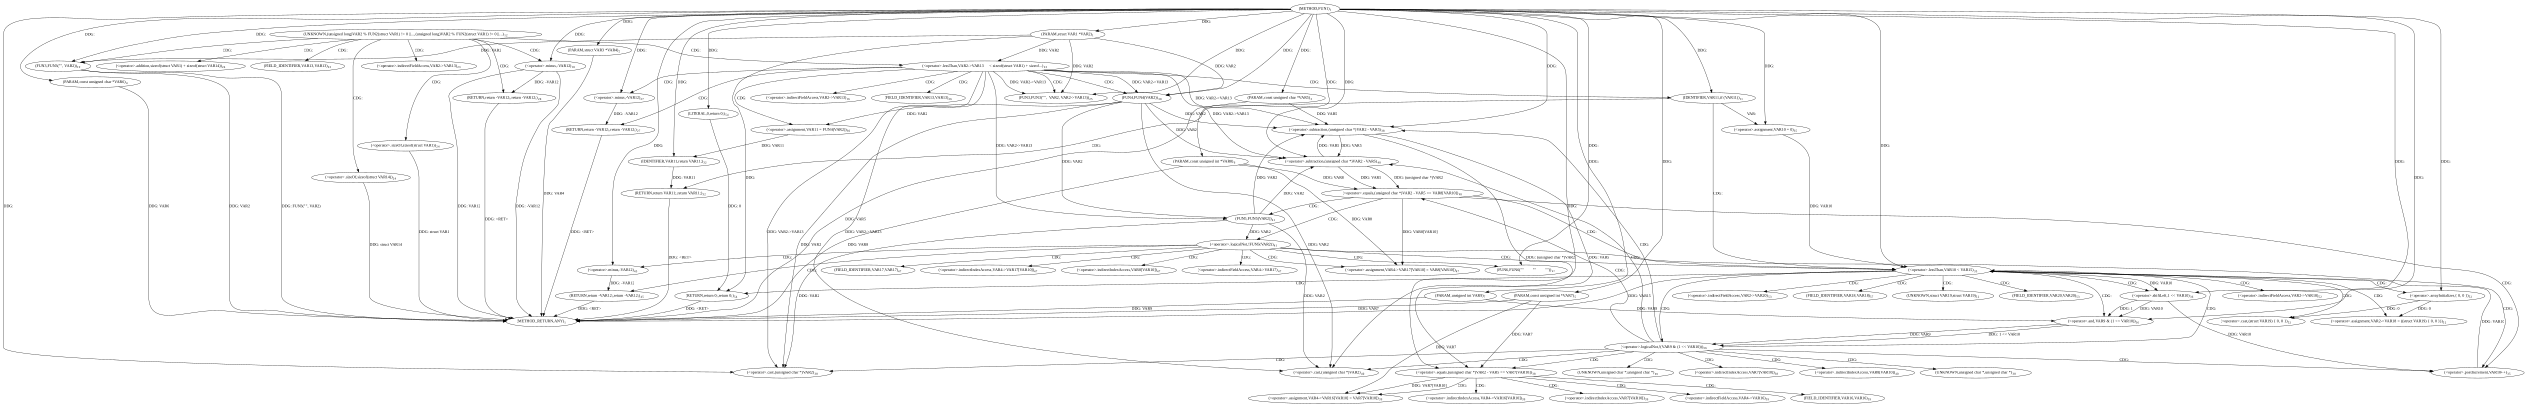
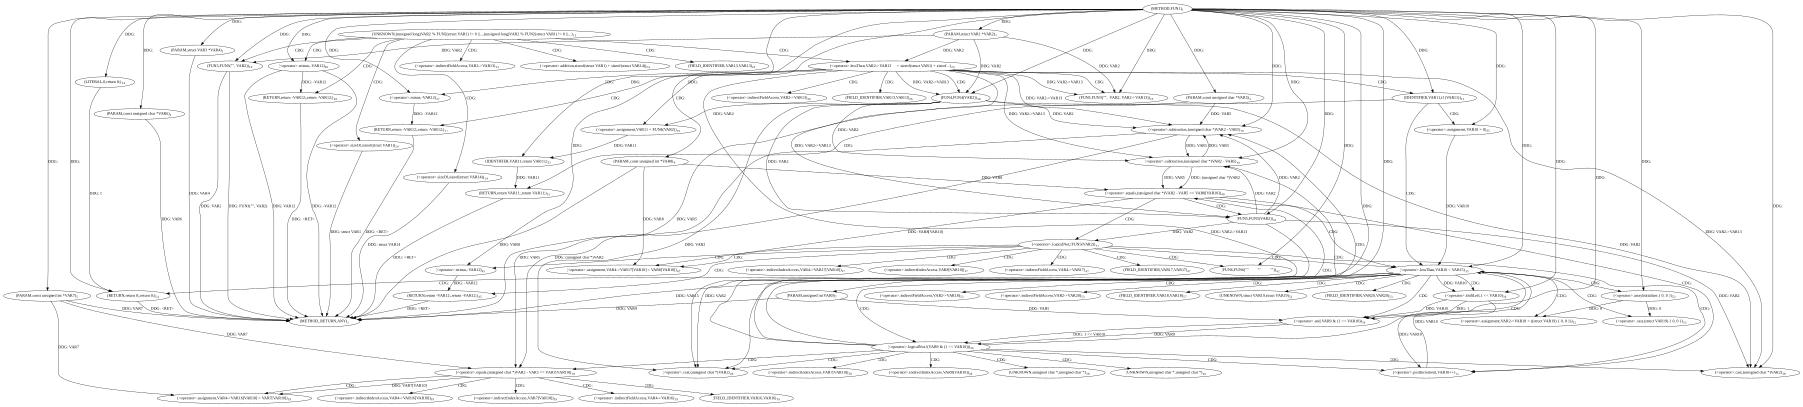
none -> (1324, 64)
(775, 66) -> (119, 20)
(1752, 114) -> (1455, 114)
